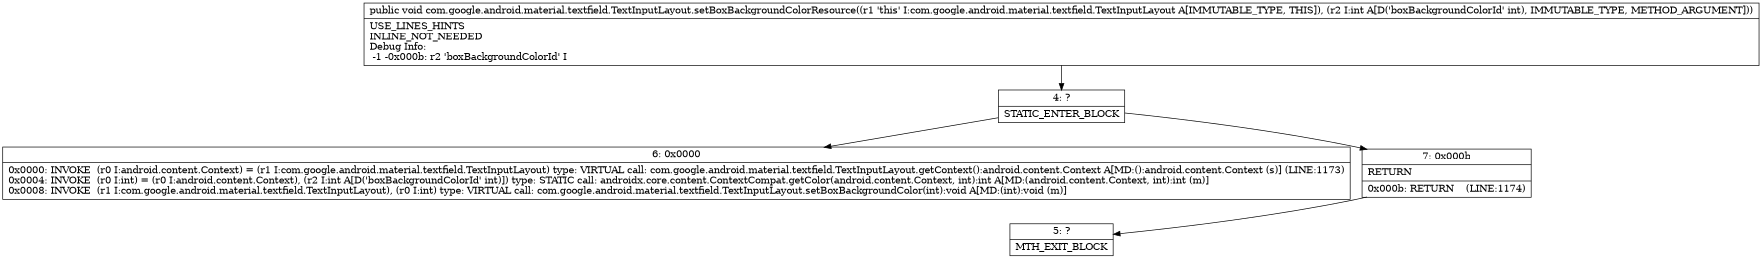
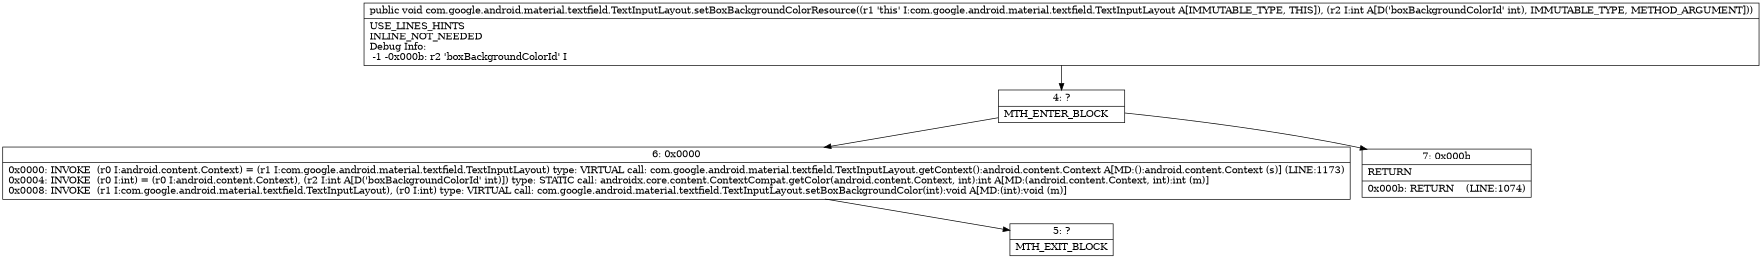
(1062, 114) -> (1056, 114)
(1447, 189) -> (1447, 189)
(1244, 218) -> (914, 214)
